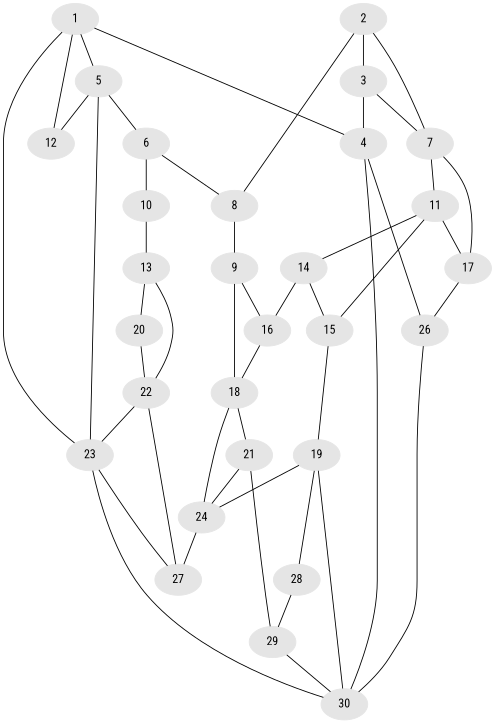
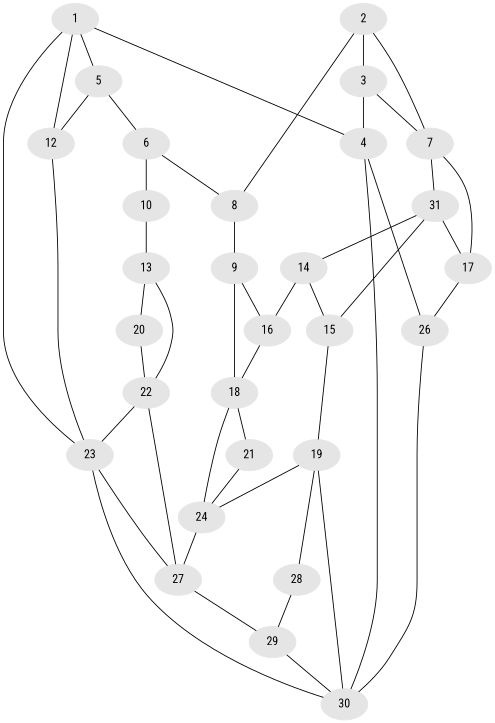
(435, 206) -> (435, 206)
(94, 268) -> (58, 301)
(260, 549) -> (226, 611)
